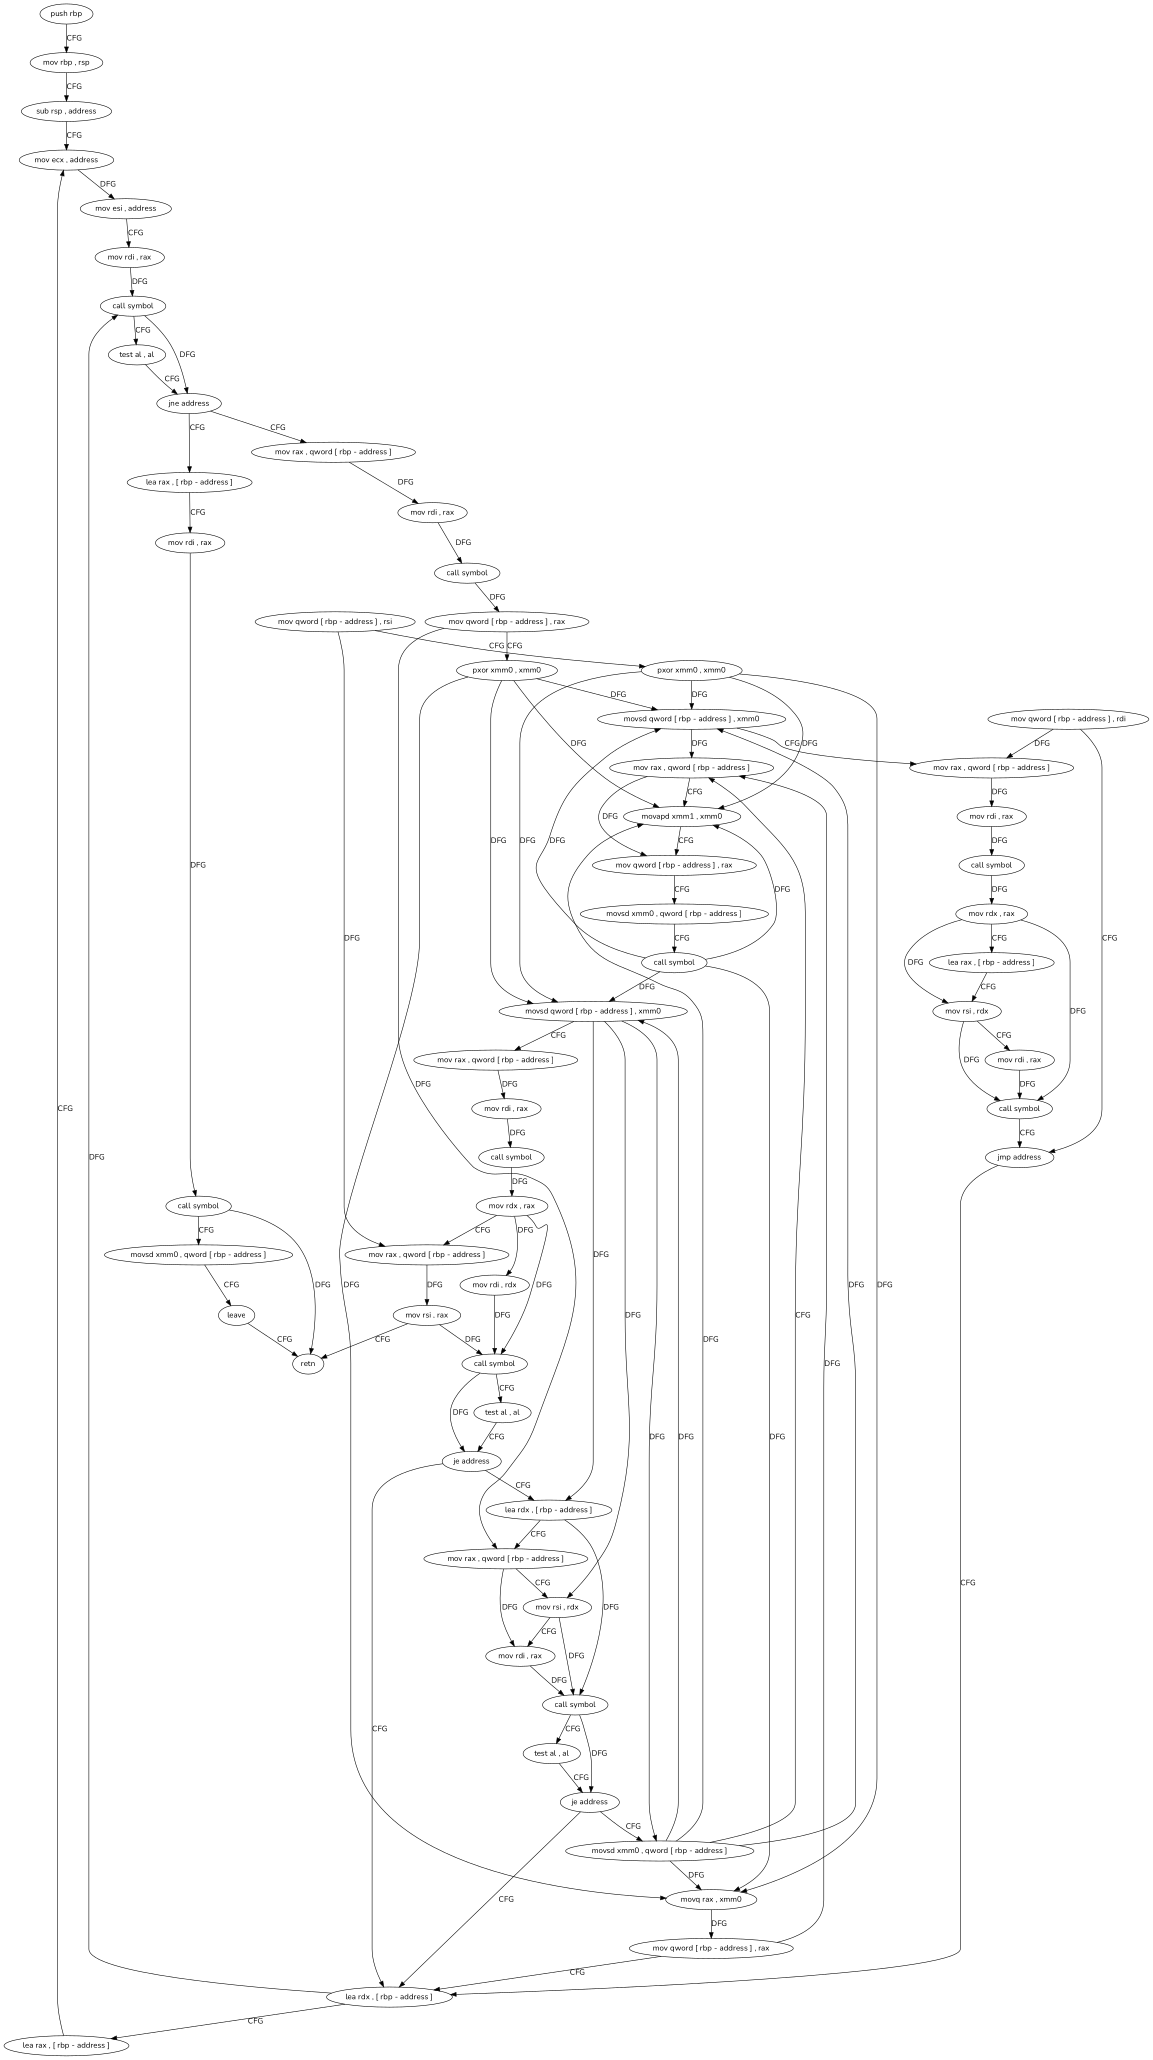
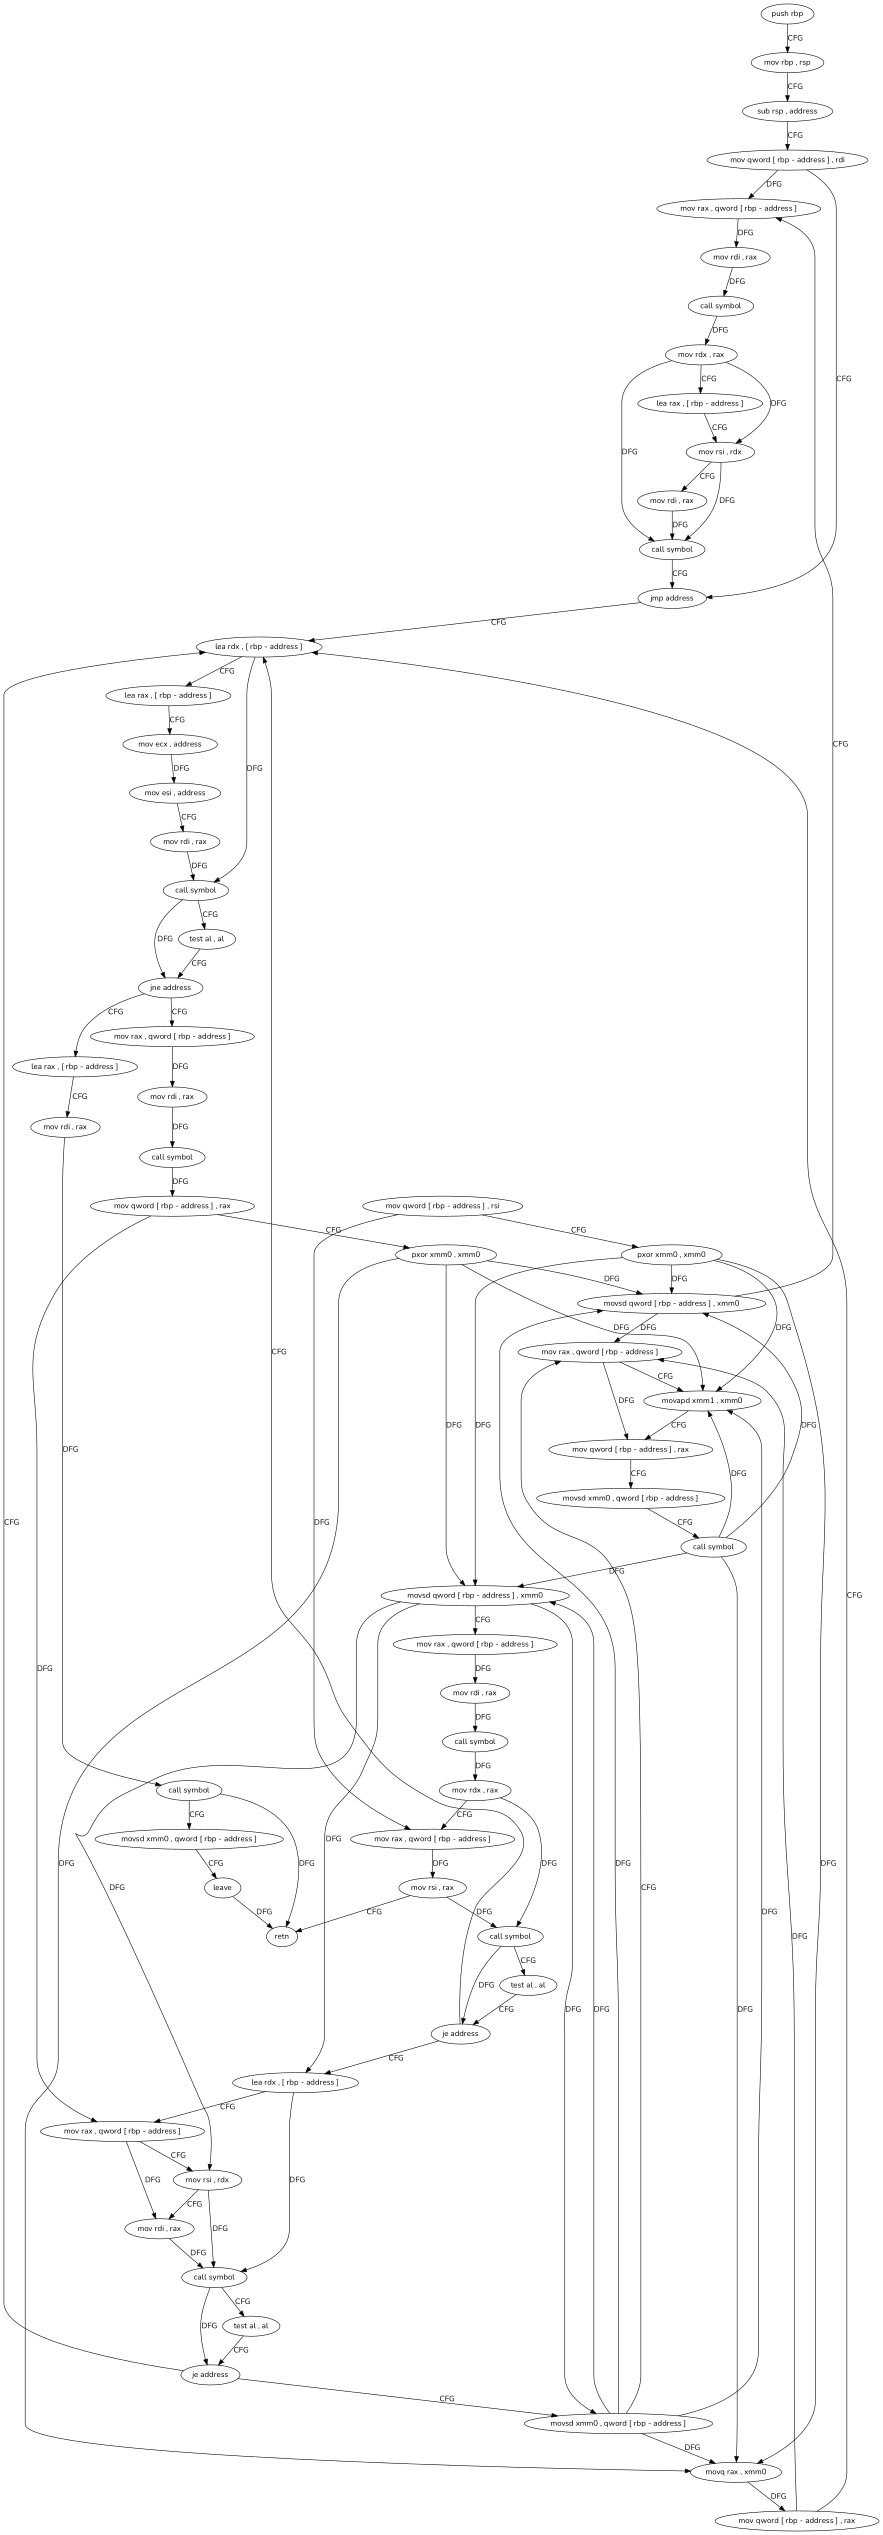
(66, 133) -> (788, 133)
(495, 1285) -> none
(285, 1340) -> (264, 1912)
